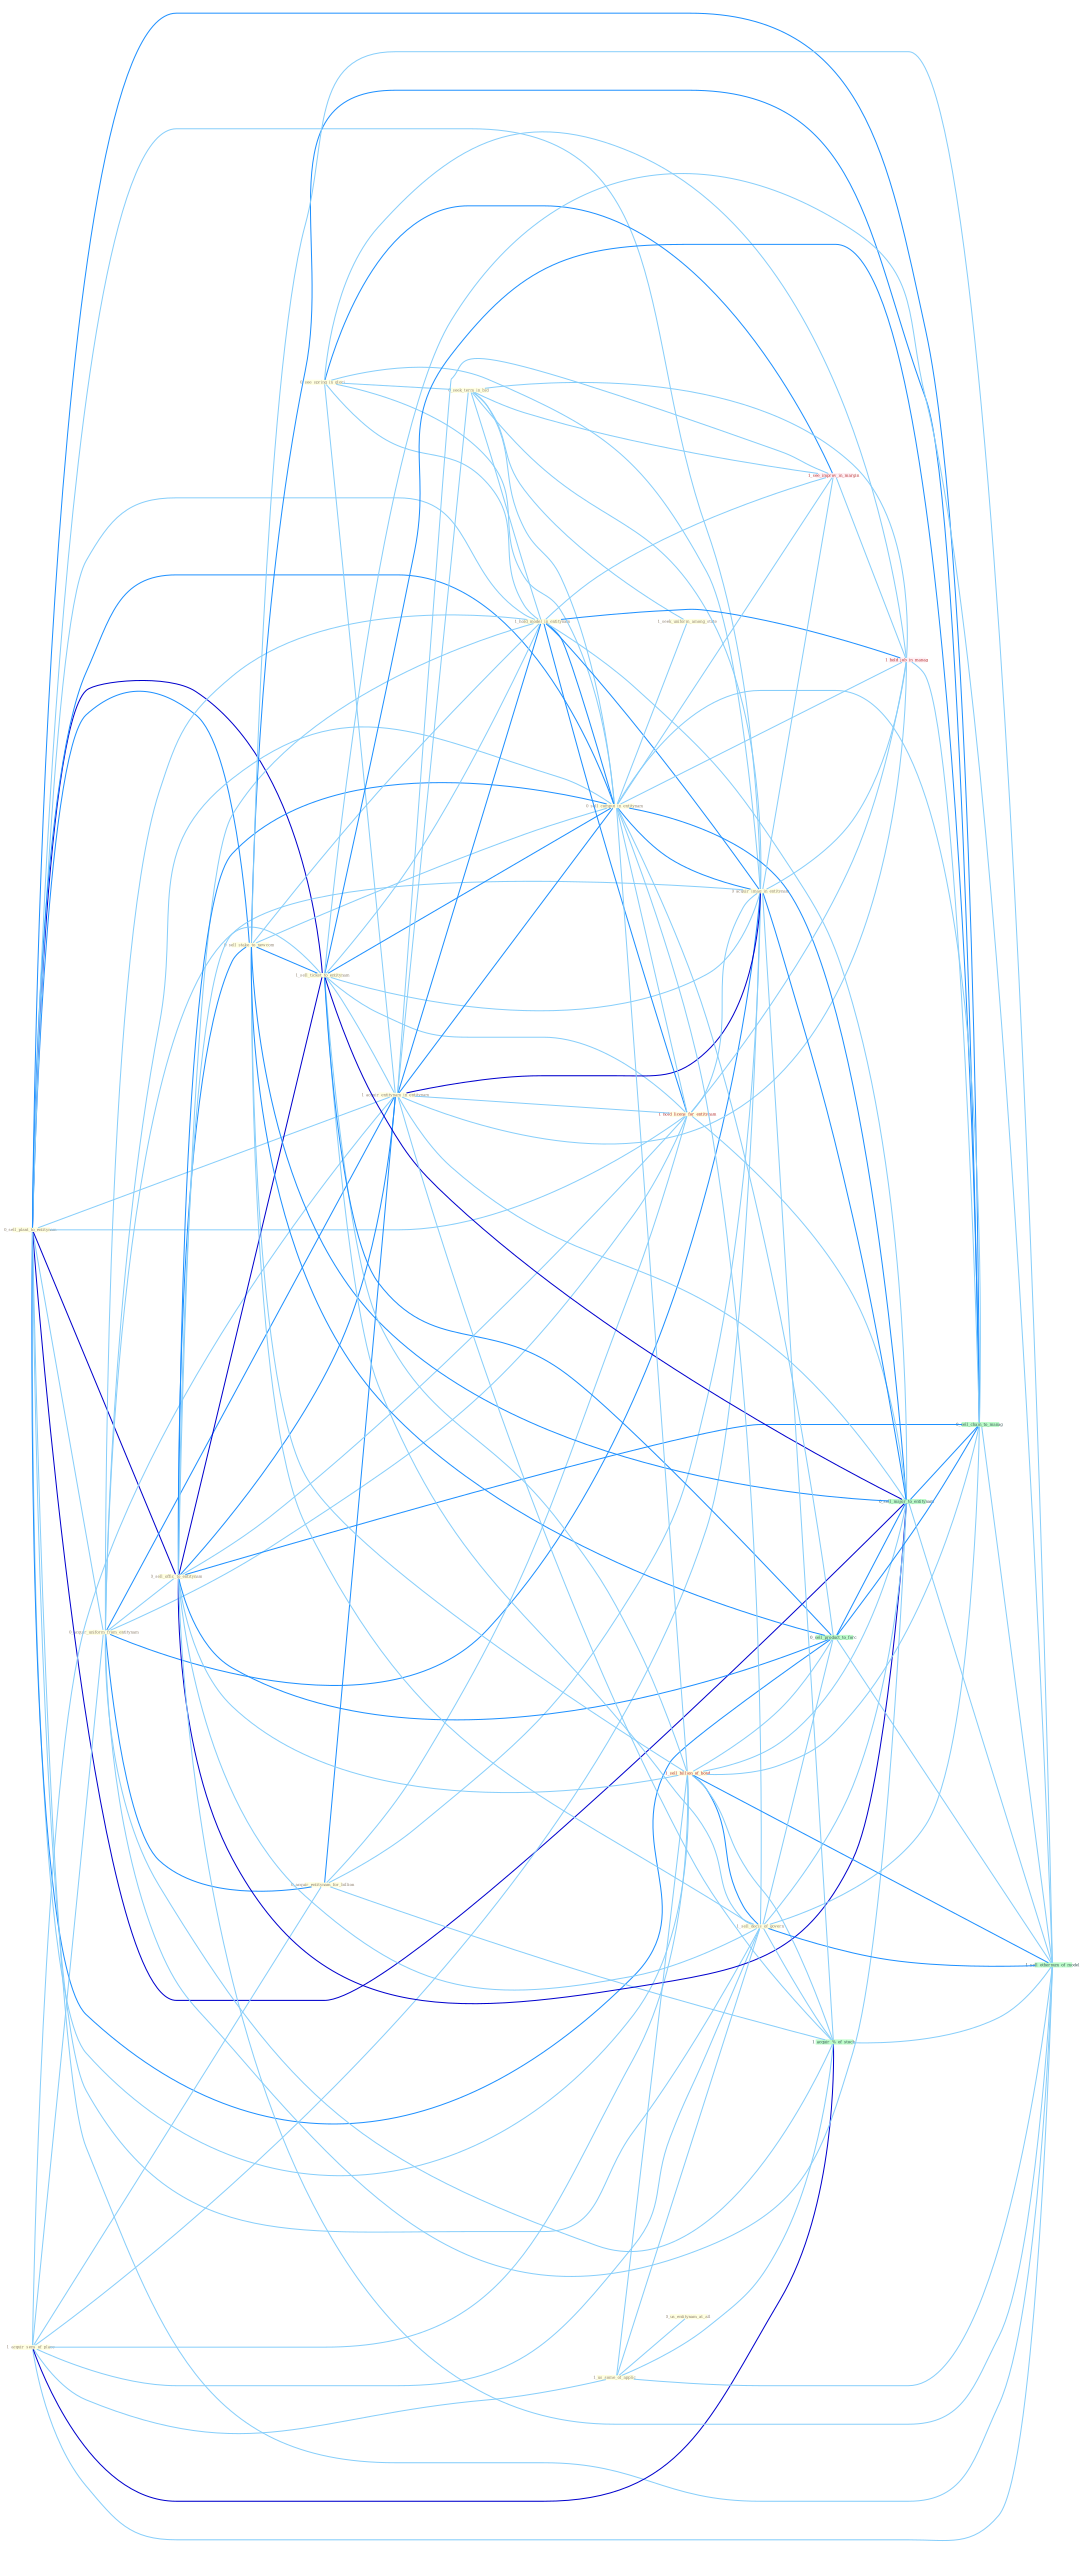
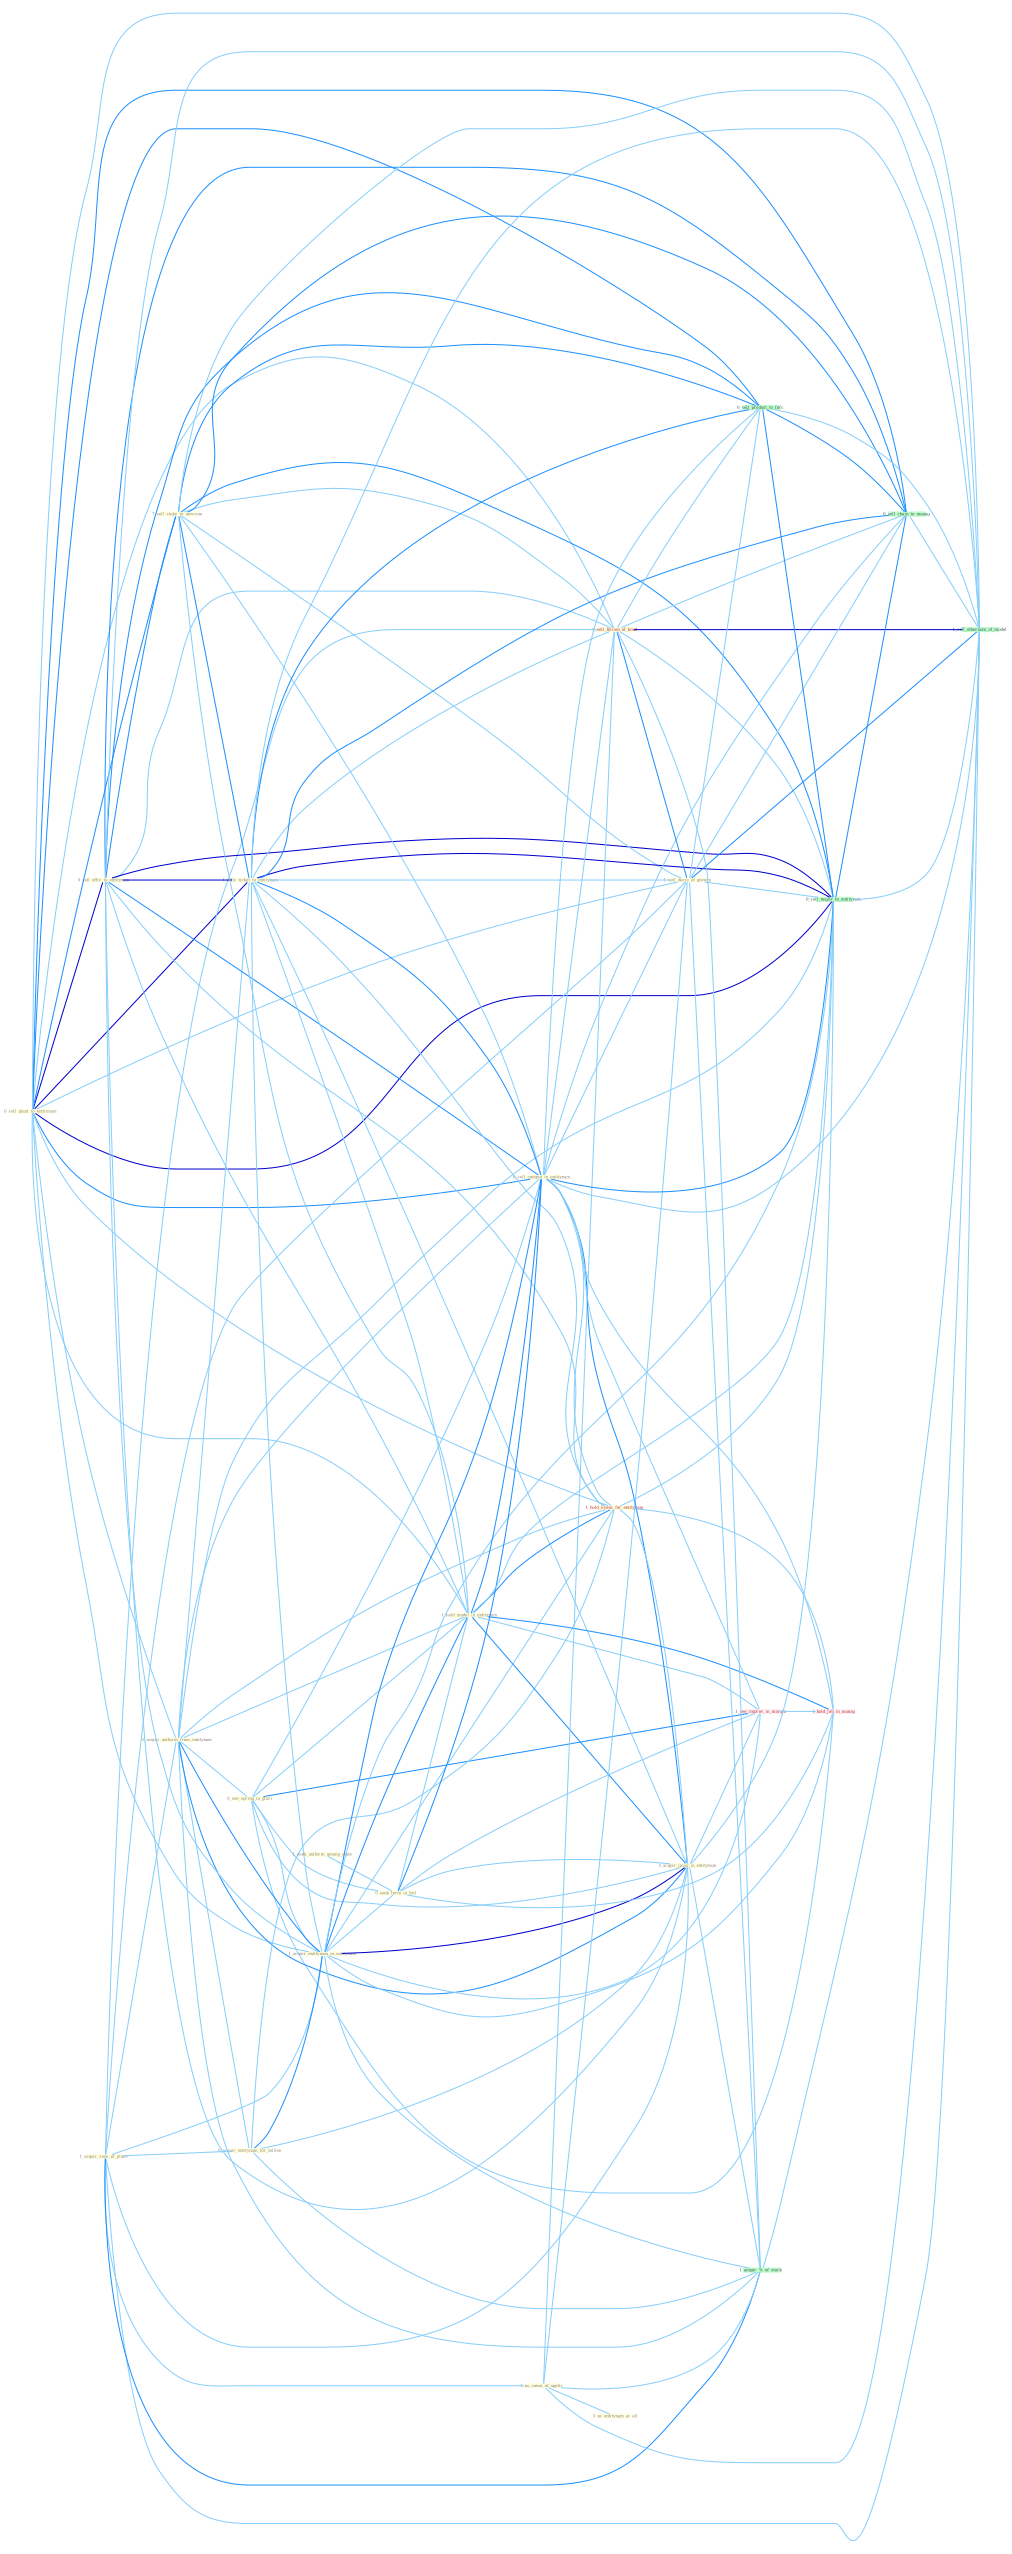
(200, 129) -> none
(565, 588) -> (501, 1560)
(652, 714) -> (890, 1041)
(867, 796) -> none
(952, 865) -> none
(250, 945) -> (177, 514)
(323, 975) -> (250, 880)
(847, 1193) -> (821, 1397)
(334, 1356) -> (156, 1732)
(141, 1604) -> (214, 1769)
(141, 1828) -> (213, 1945)
(871, 1869) -> (782, 630)
(360, 1939) -> none
(547, 2501) -> (363, 2485)
